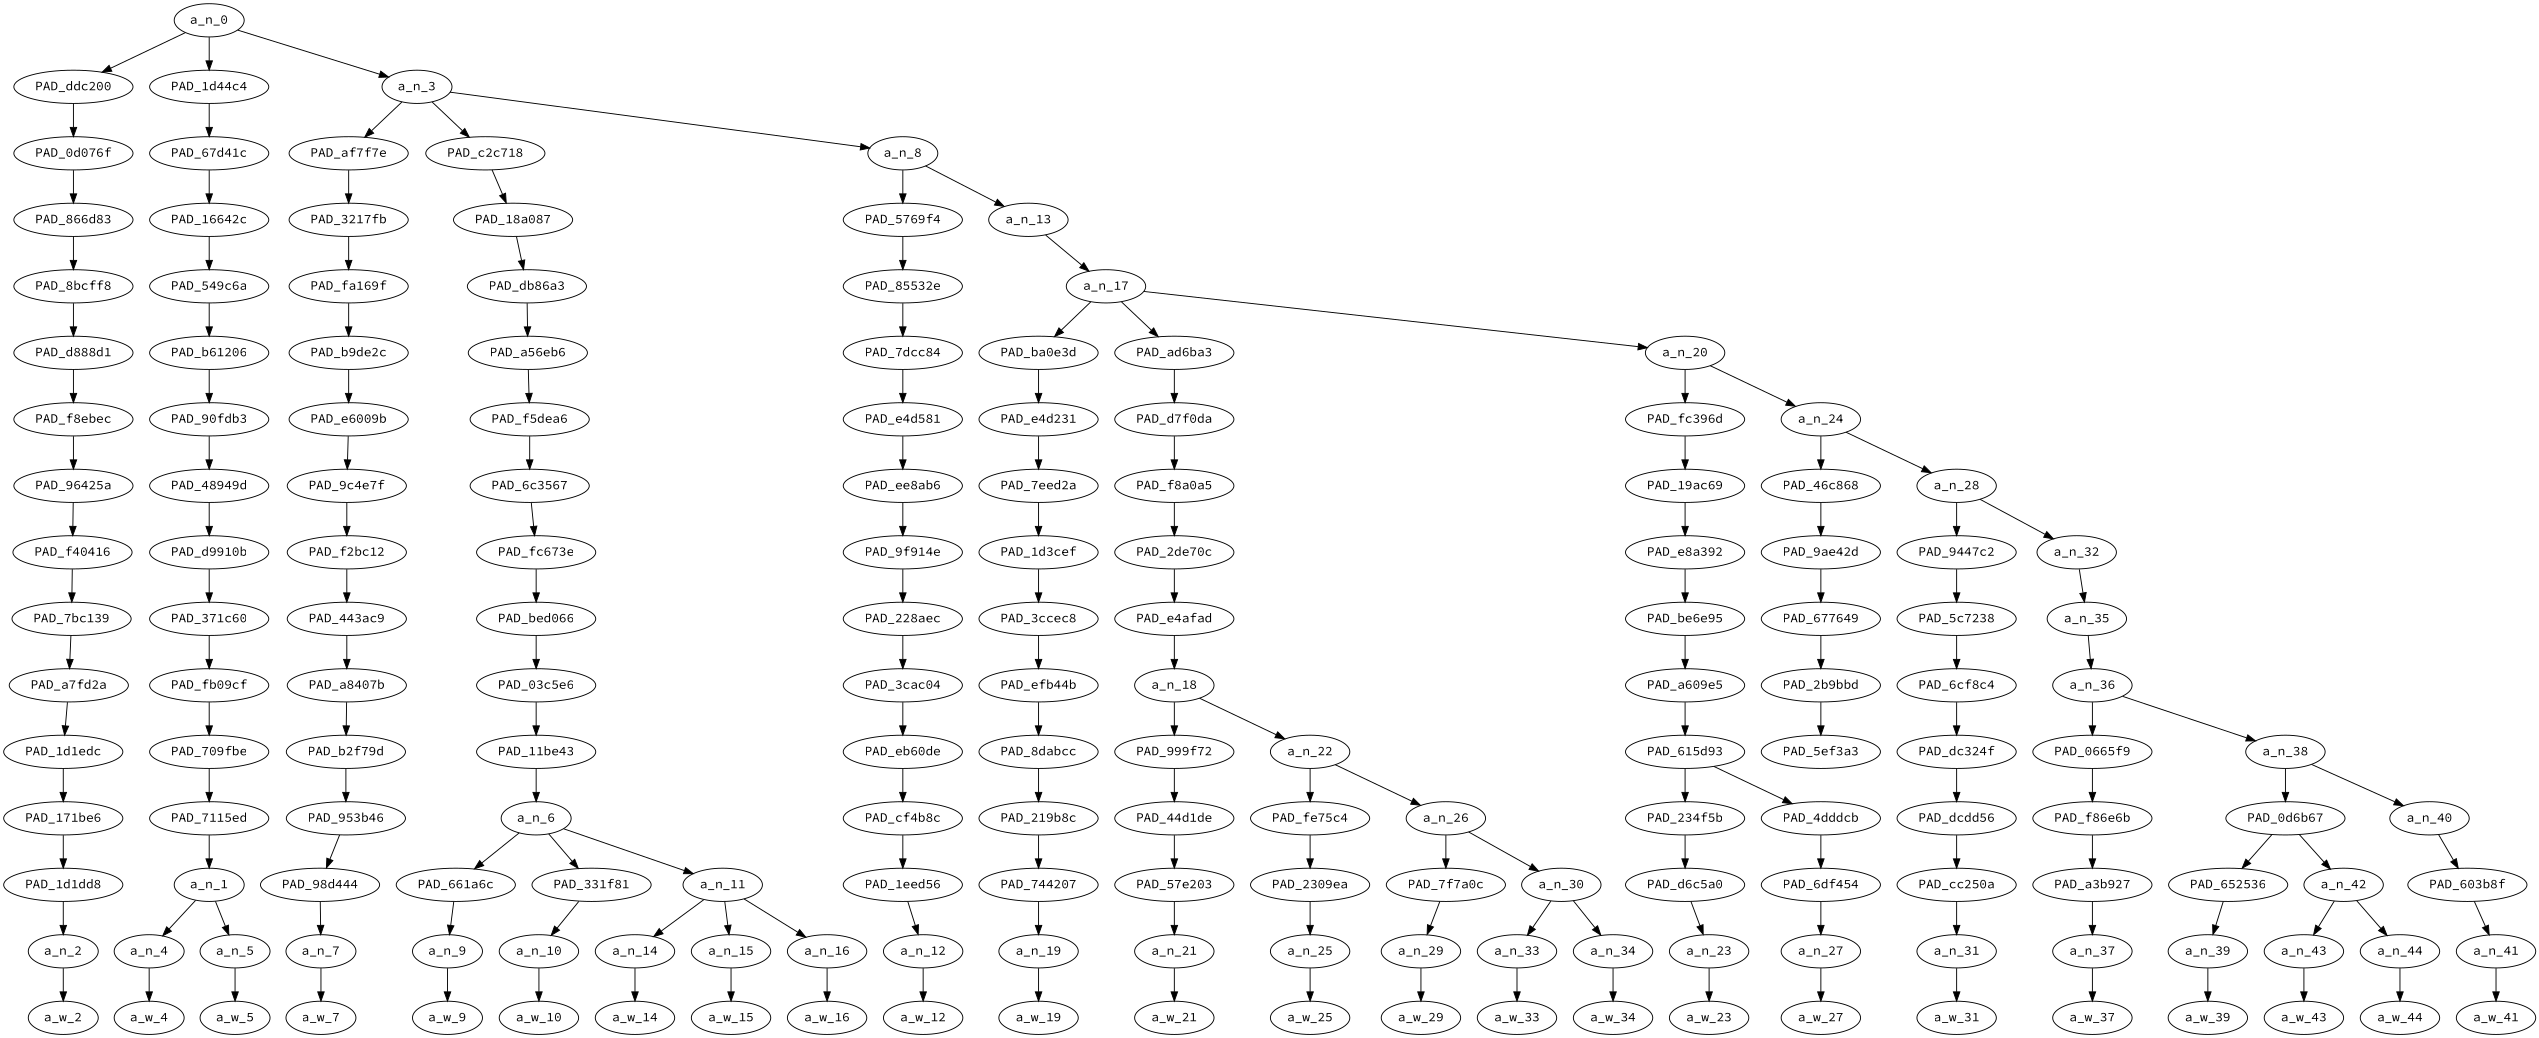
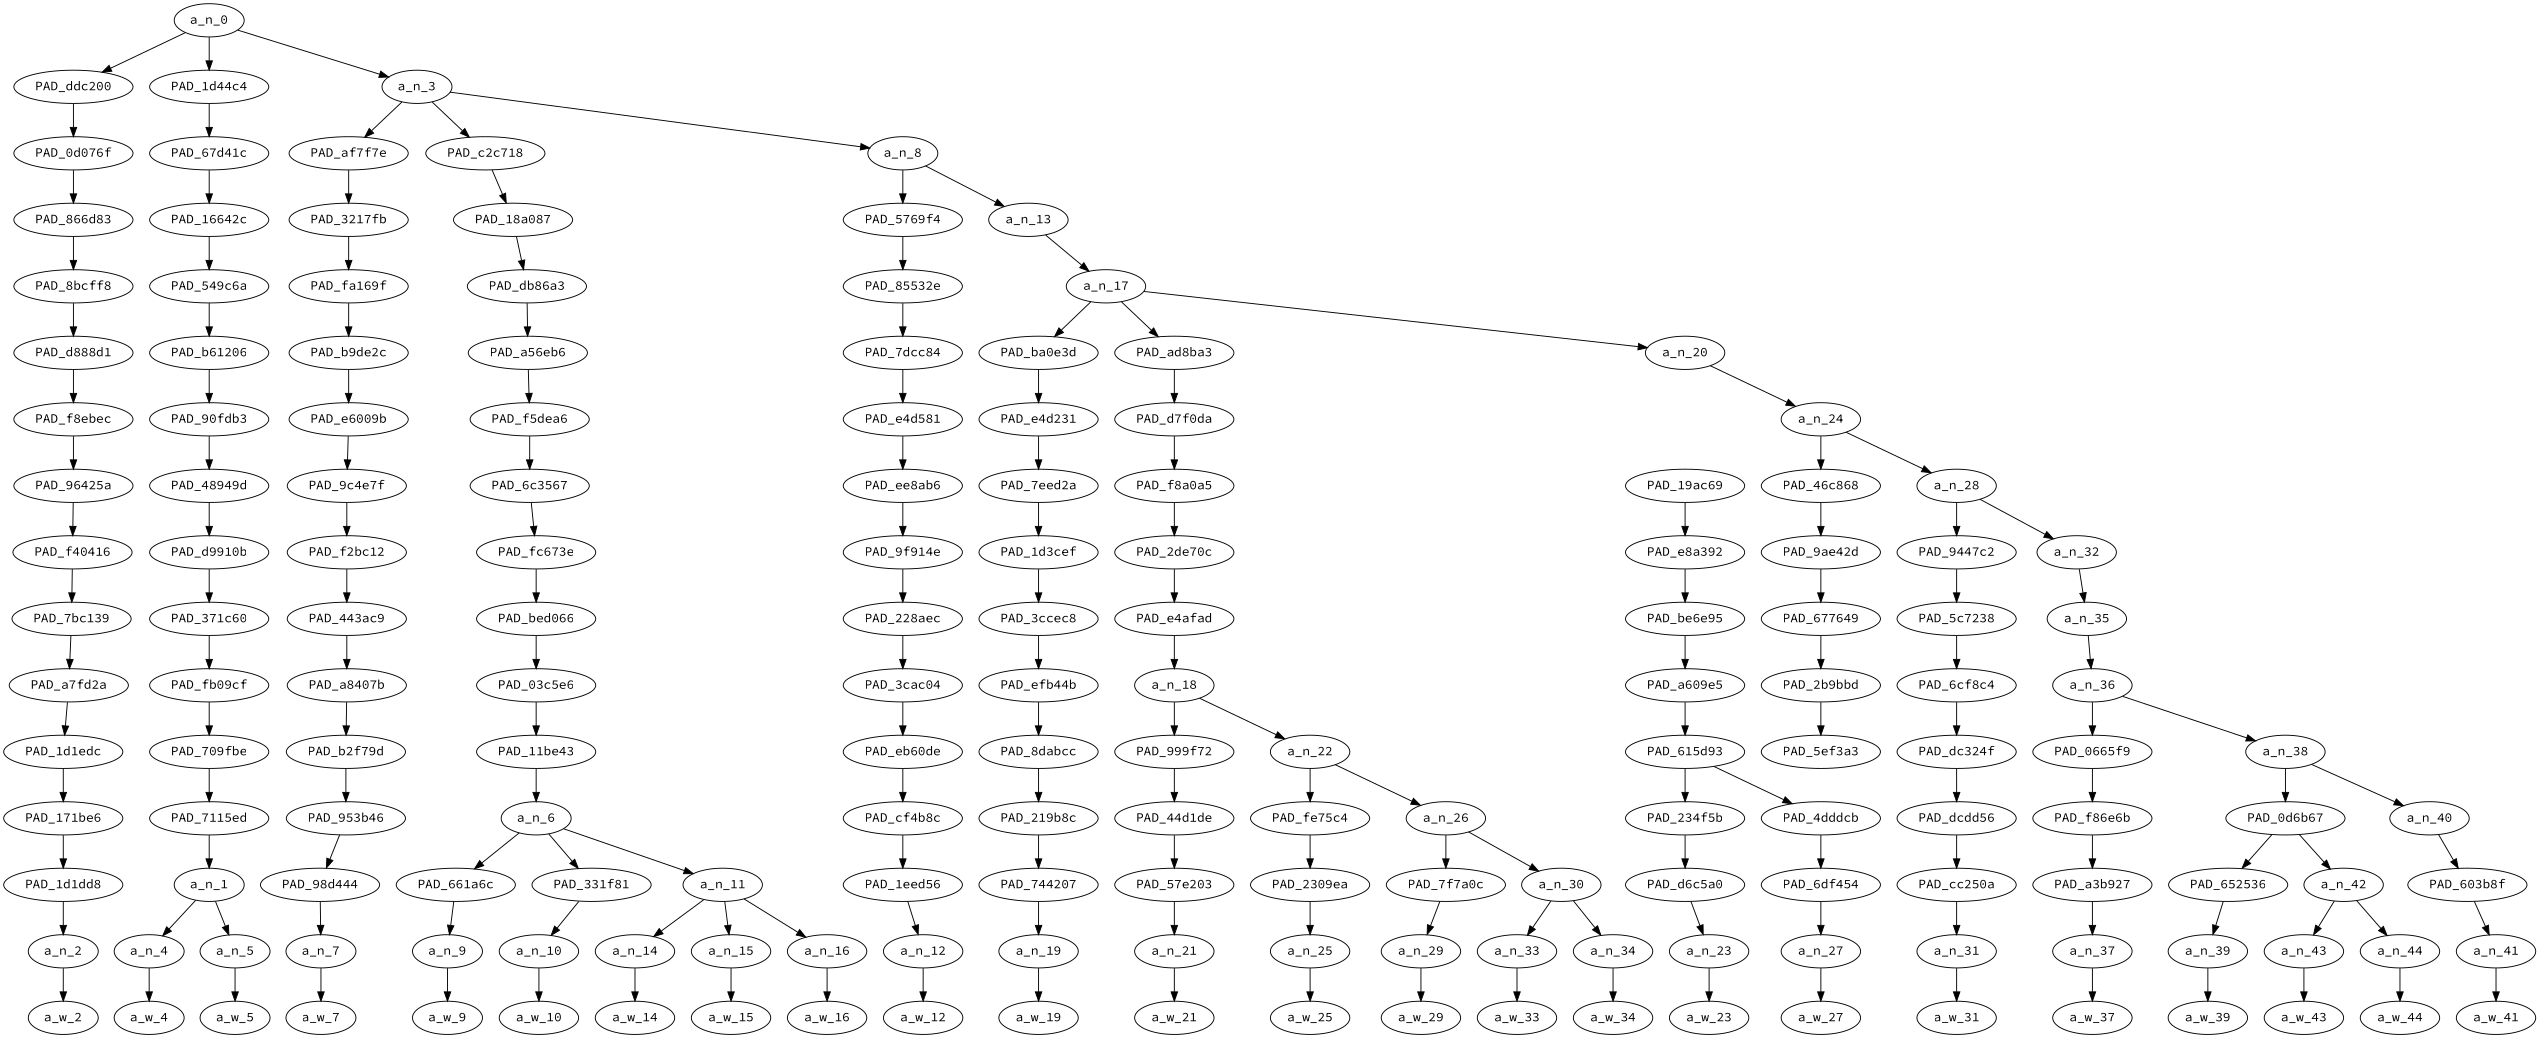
(1174, 353) -> (1174, 353)
(1685, 419) -> none
